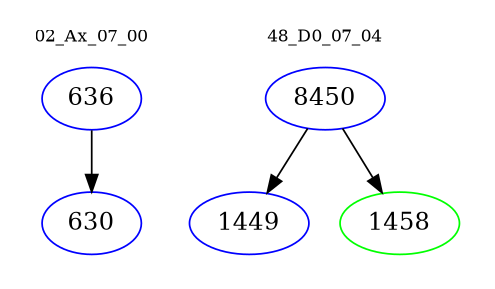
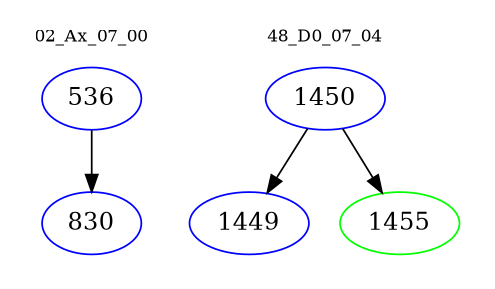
(92, 99) -> (92, 99)
(325, 99) -> (325, 99)
(92, 223) -> (92, 223)
(400, 223) -> (400, 223)
